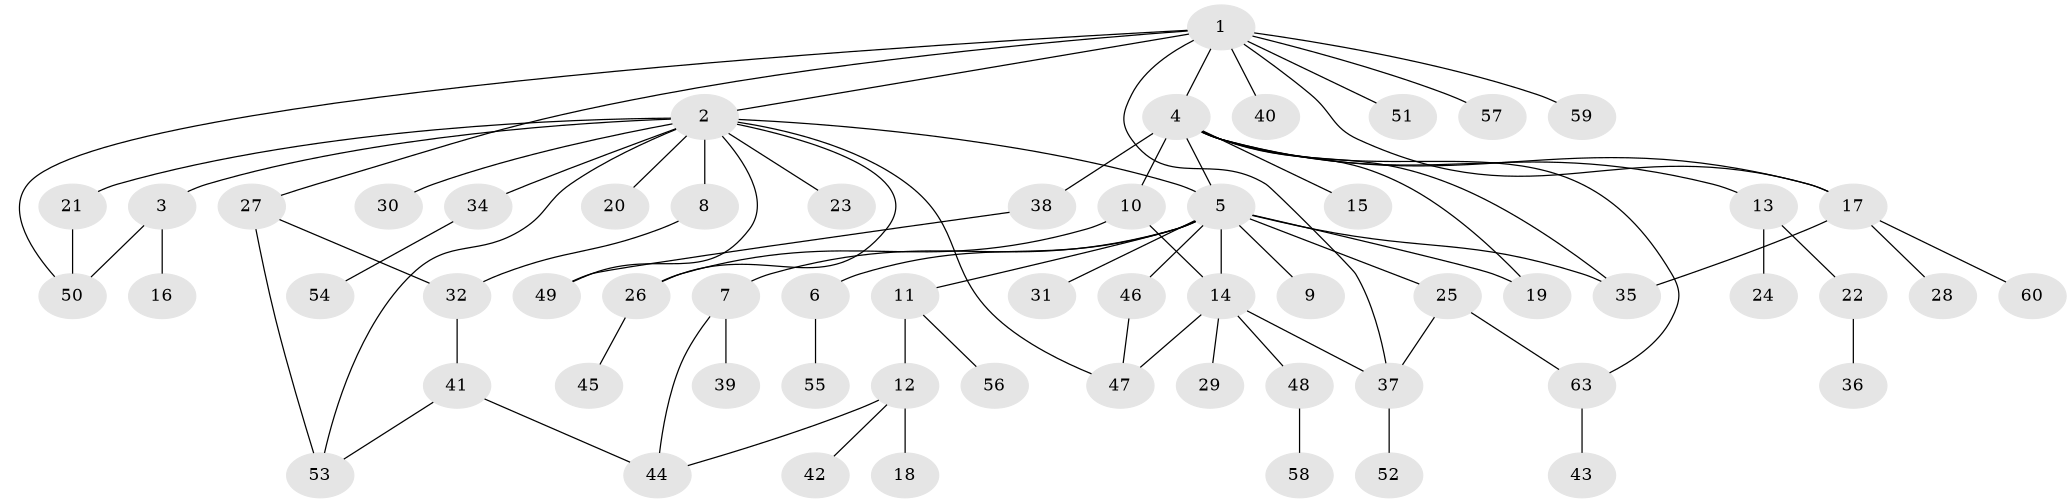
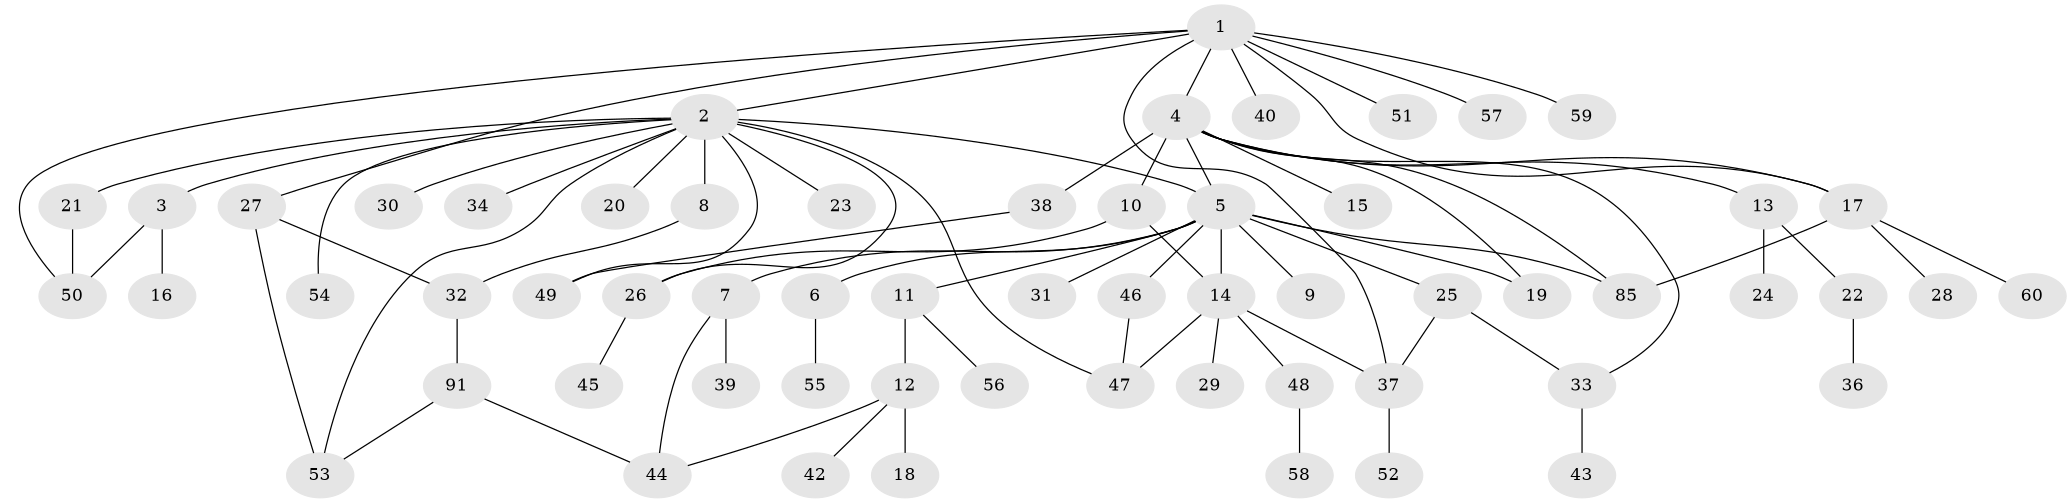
(399, 251) -> (456, 143)
(1627, 296) -> (1627, 296)
(457, 386) -> (457, 386)
(1582, 386) -> (1582, 386)
